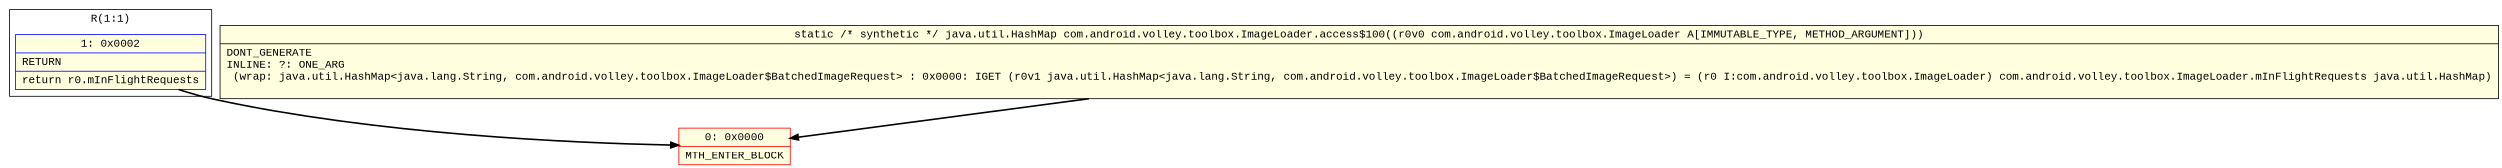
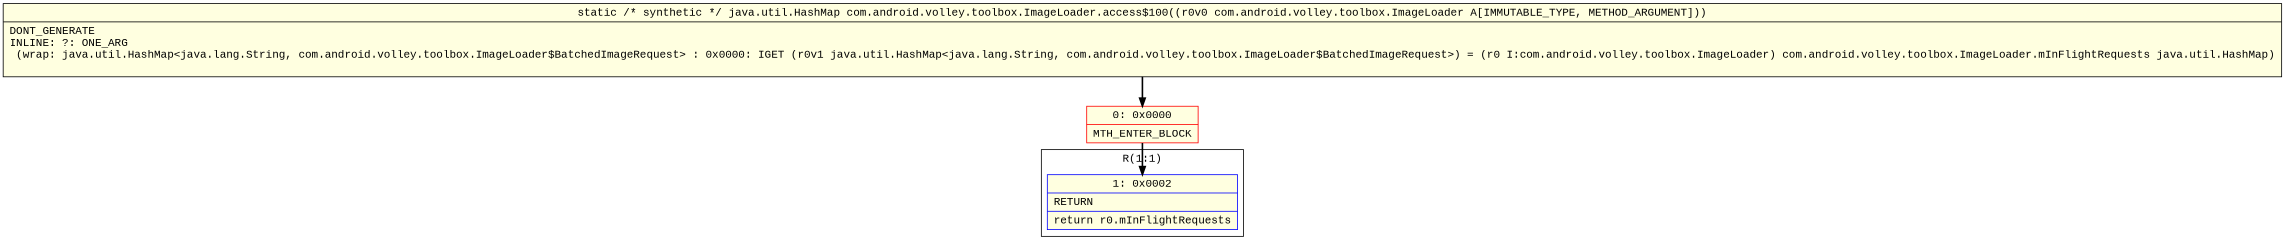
(423, 130) -> (1142, 155)
